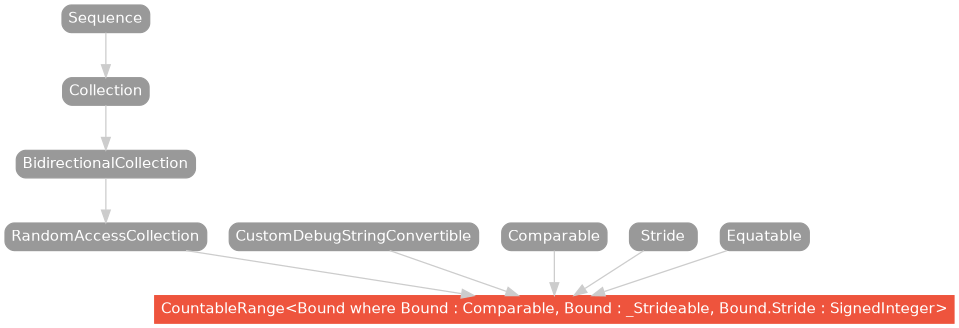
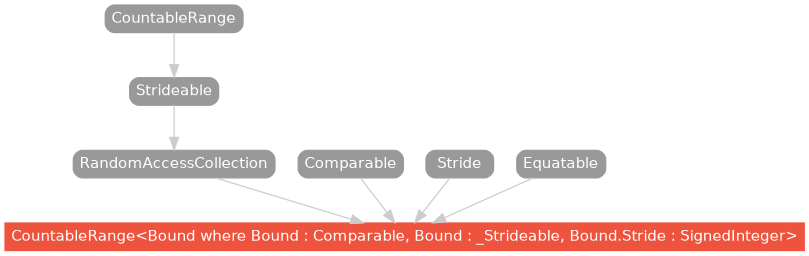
(106, 19) -> none
(106, 91) -> (174, 19)
(106, 164) -> (174, 91)
(354, 237) -> none
